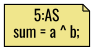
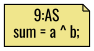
(47, 25) -> (47, 25)
